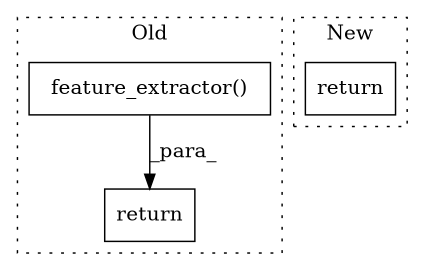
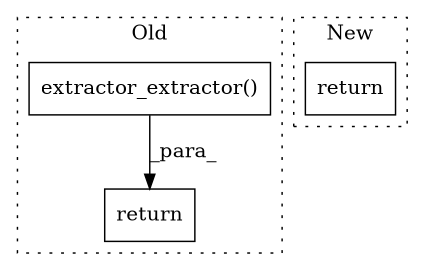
(150, 89) -> (150, 89)
